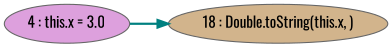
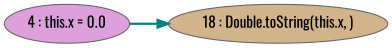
(67, 24) -> (67, 24)
